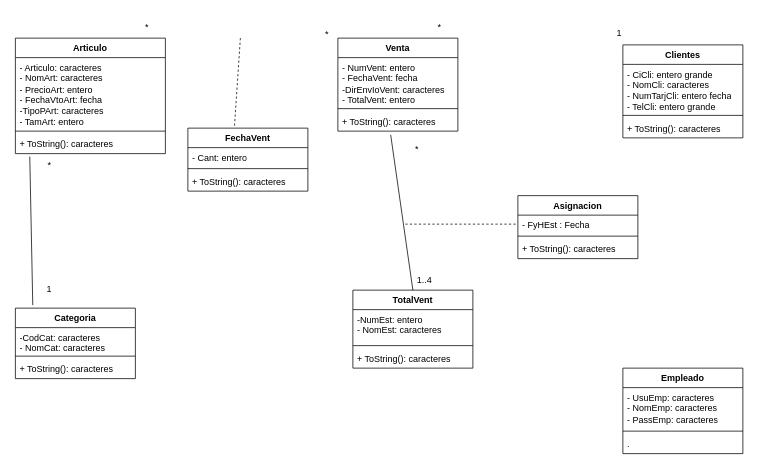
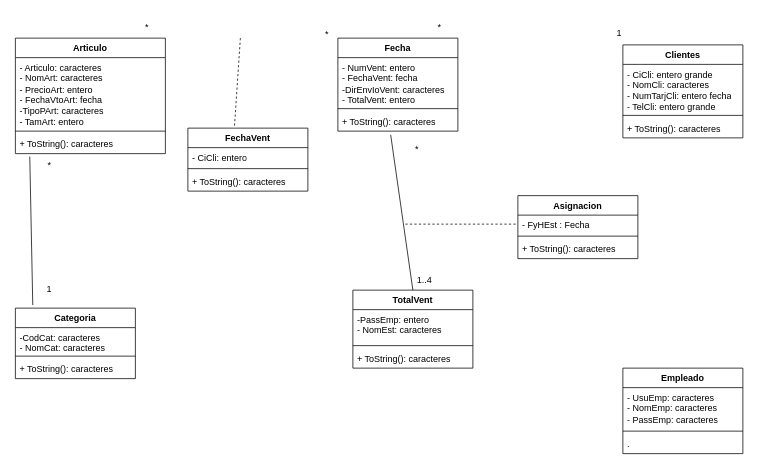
(398, 49) -> (398, 49)
(224, 158) -> (223, 158)
(404, 325) -> (404, 325)
